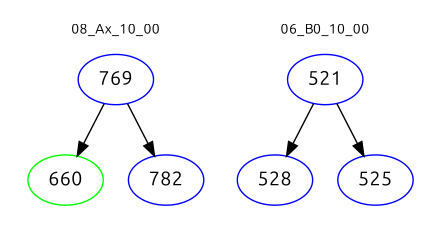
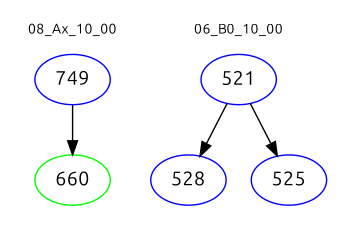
(116, 80) -> (73, 80)
(166, 180) -> none
